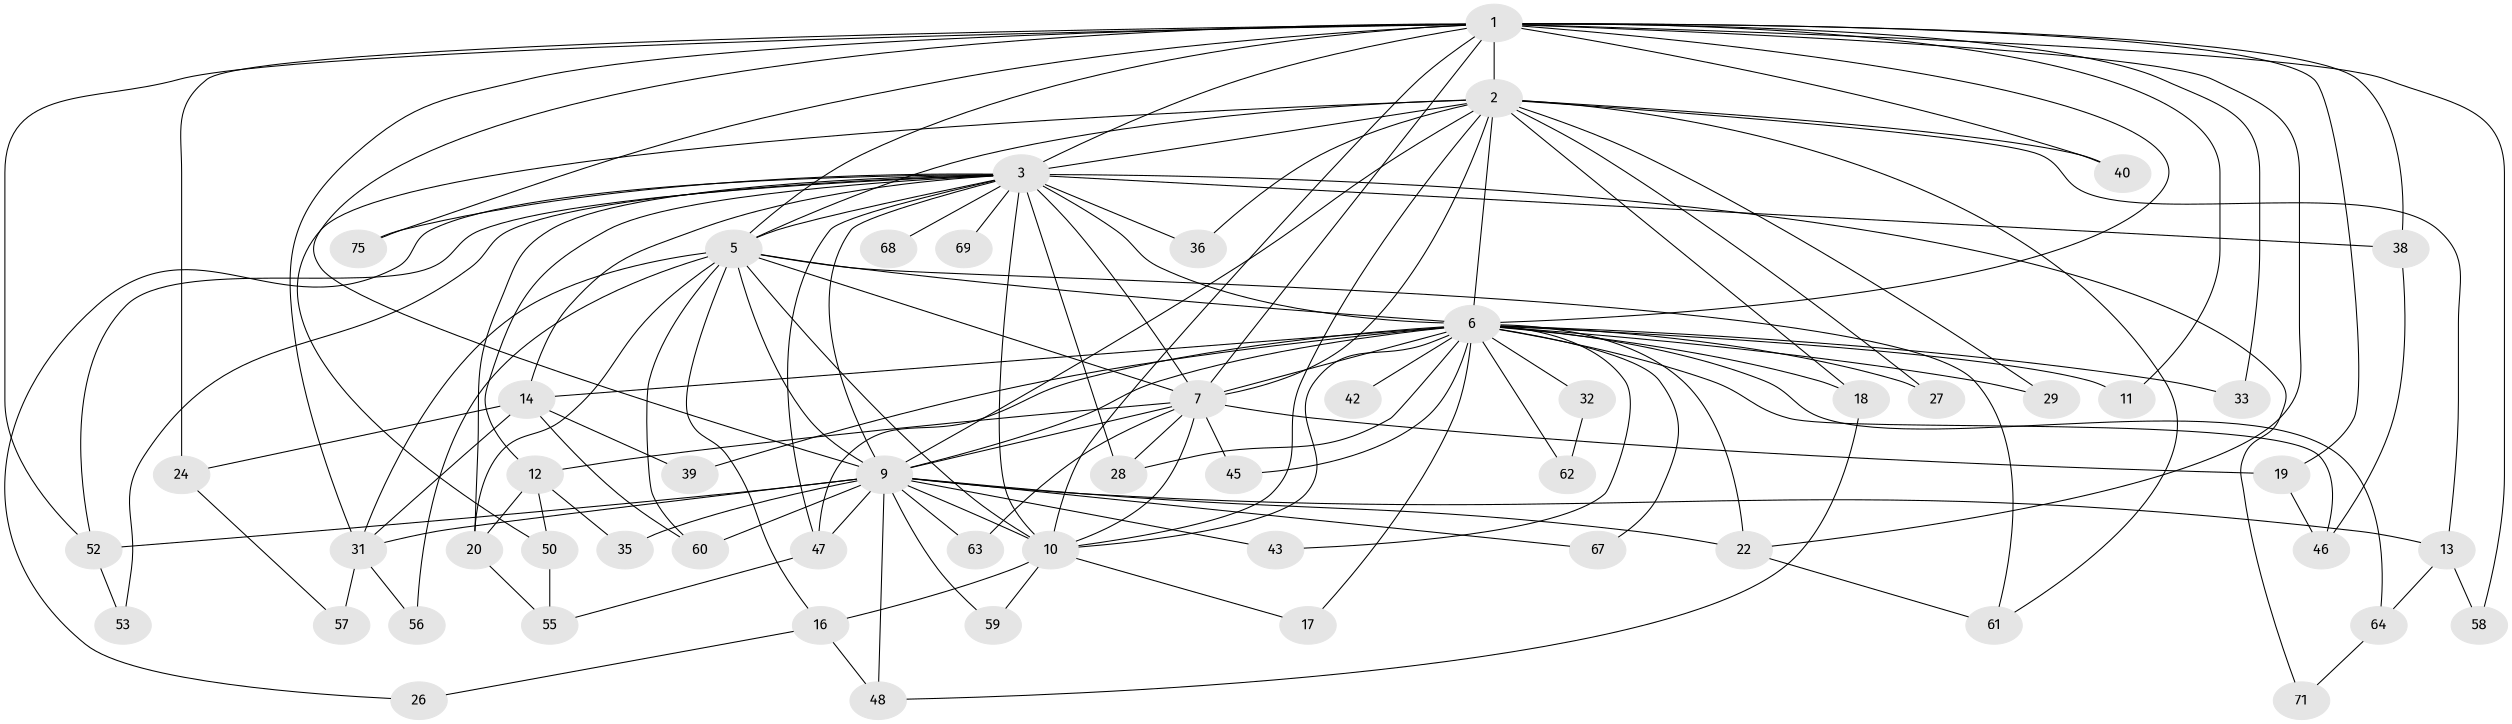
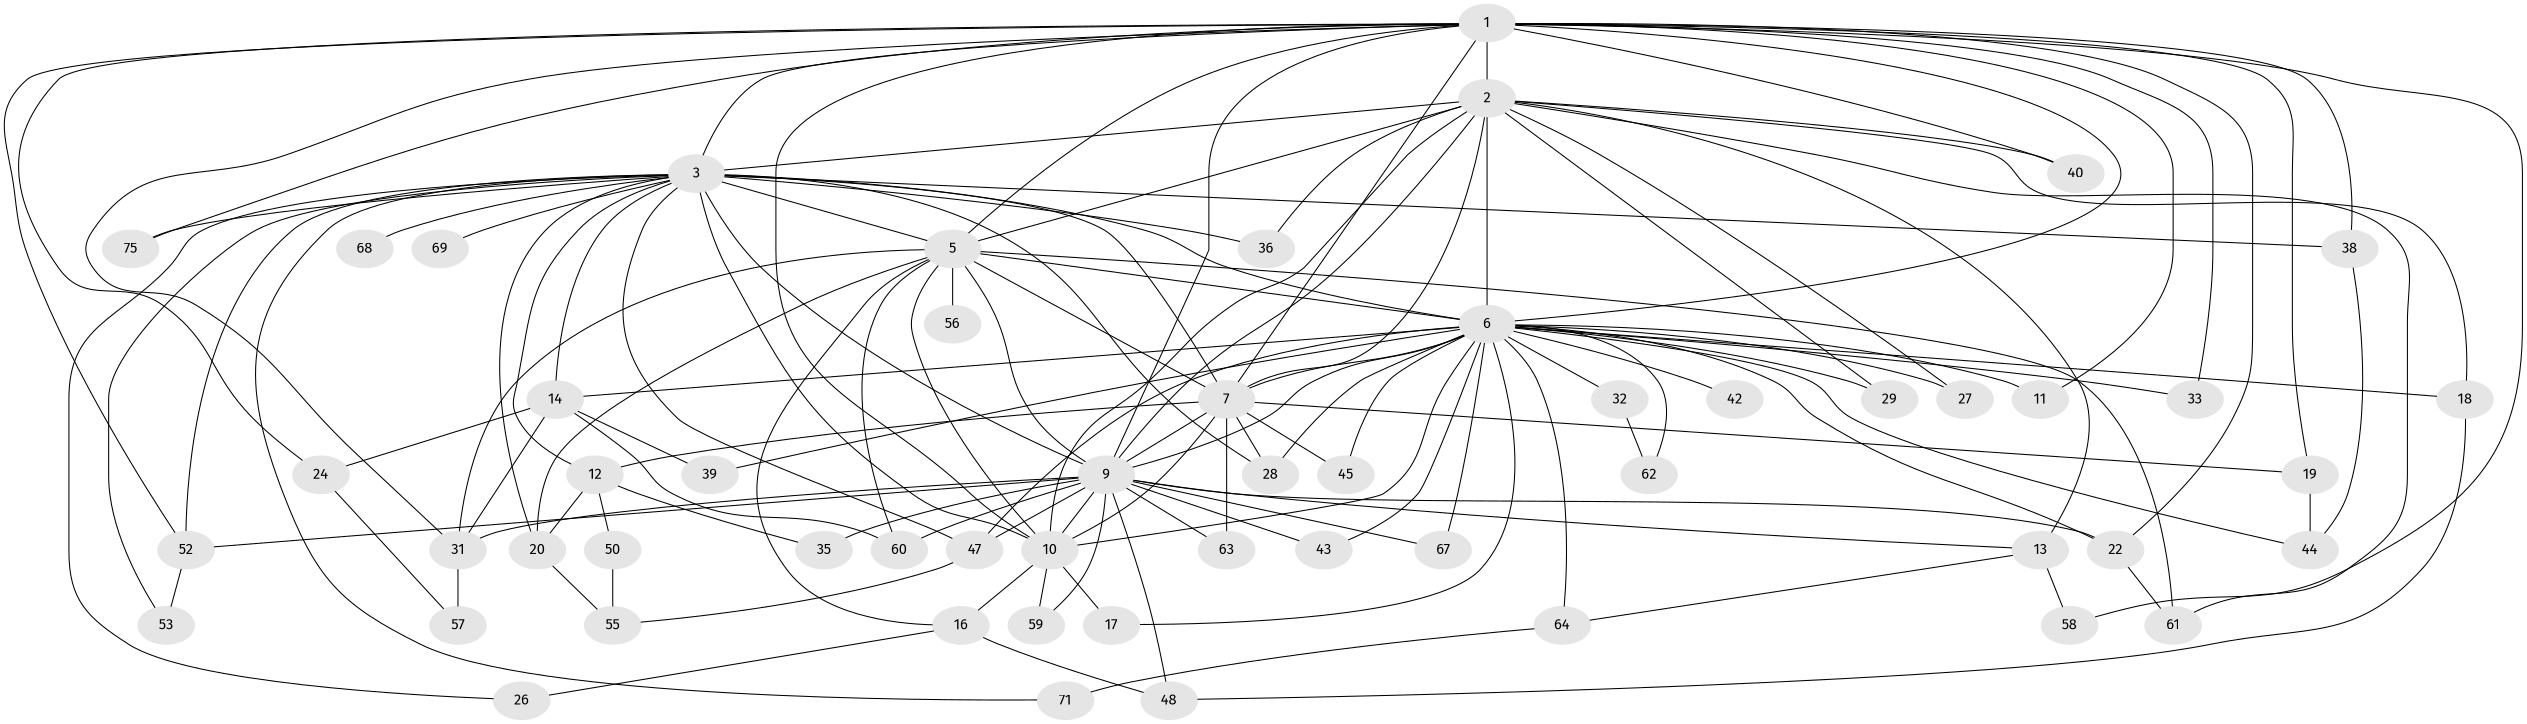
(681, 150) -> none
(2321, 550) -> (2310, 550)
(388, 588) -> none
